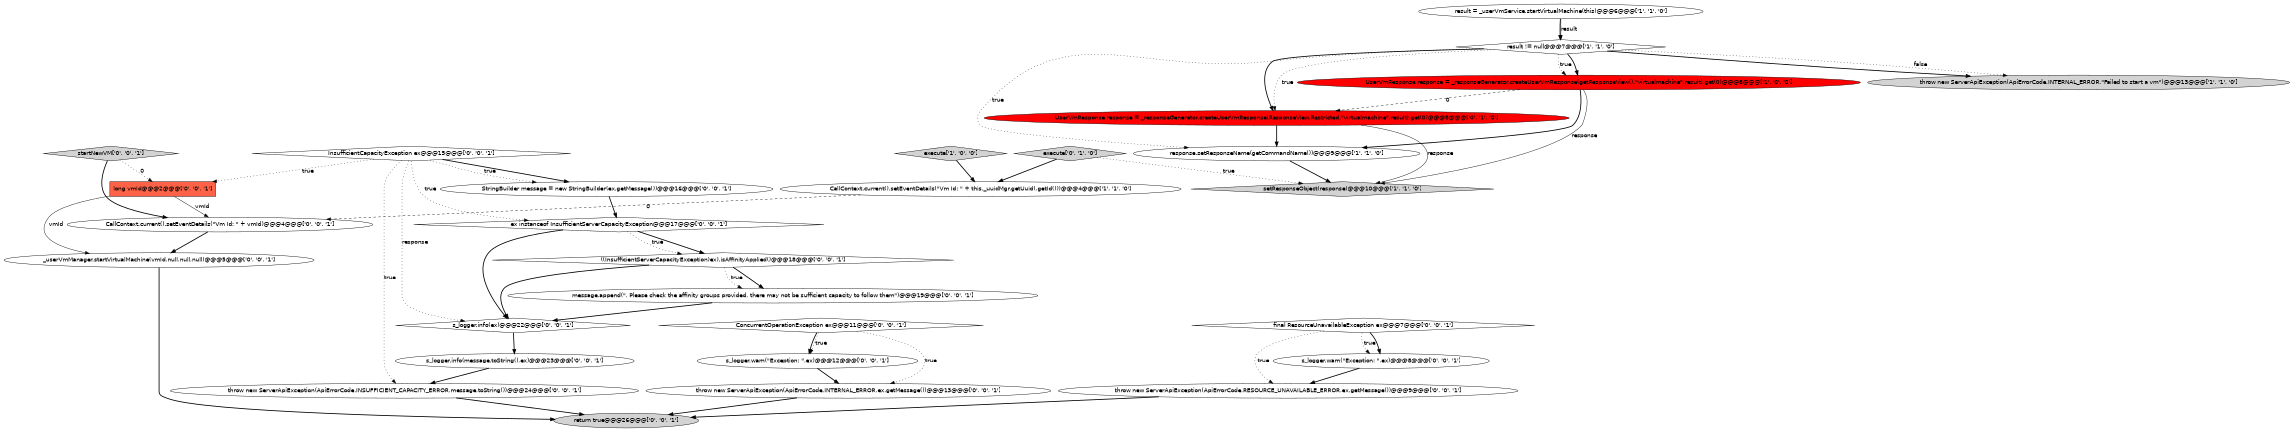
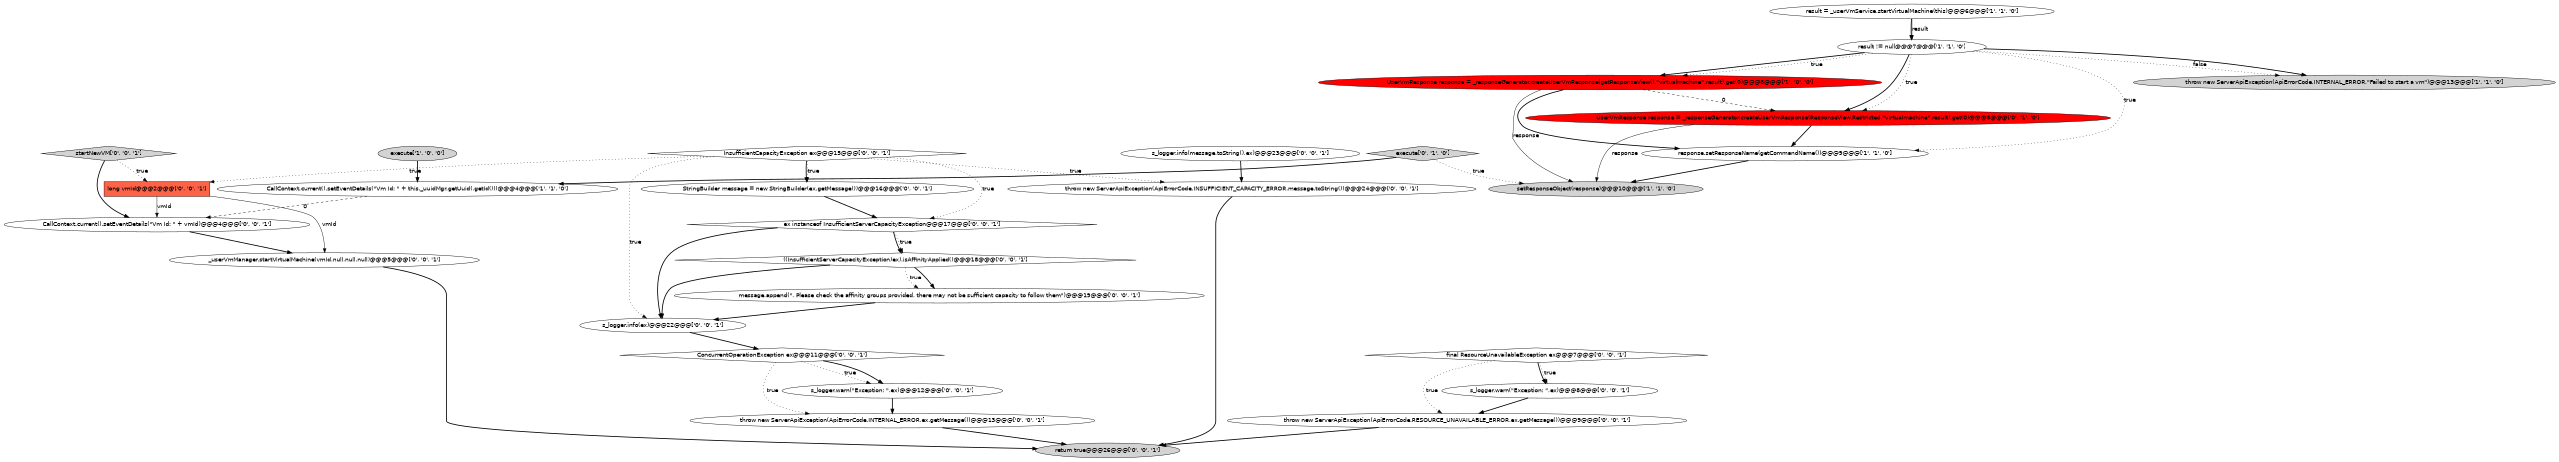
(1561, 47) -> (1912, 47)
(951, 154) -> (417, 154)
(142, 171) -> (142, 171)
(1342, 189) -> (1596, 189)
(415, 242) -> (635, 242)
(513, 325) -> (663, 325)
(514, 341) -> (722, 340)
